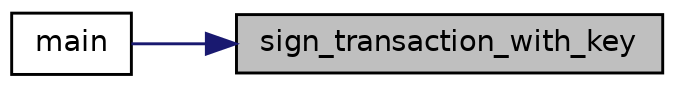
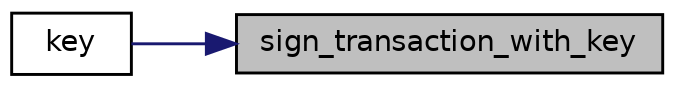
(72, 44) -> (72, 44)
